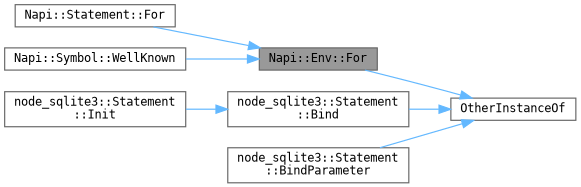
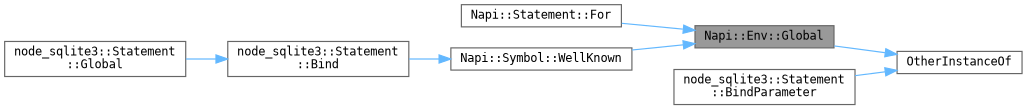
(318, 59) -> (764, 37)
(95, 109) -> (95, 59)
(424, 109) -> (424, 59)
